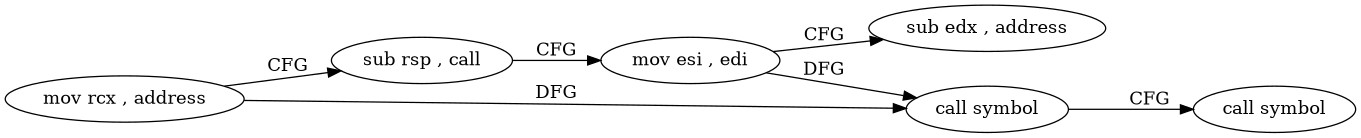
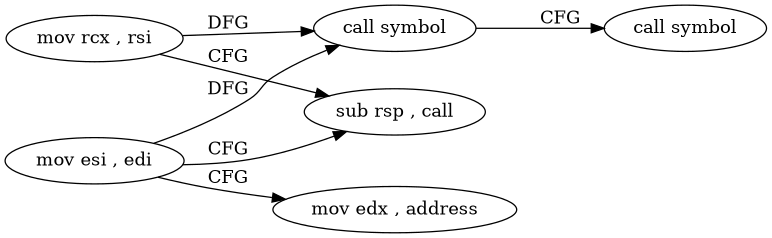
(987, 28) -> (395, 210)
(550, 60) -> (260, 158)
(125, 99) -> (95, 39)
